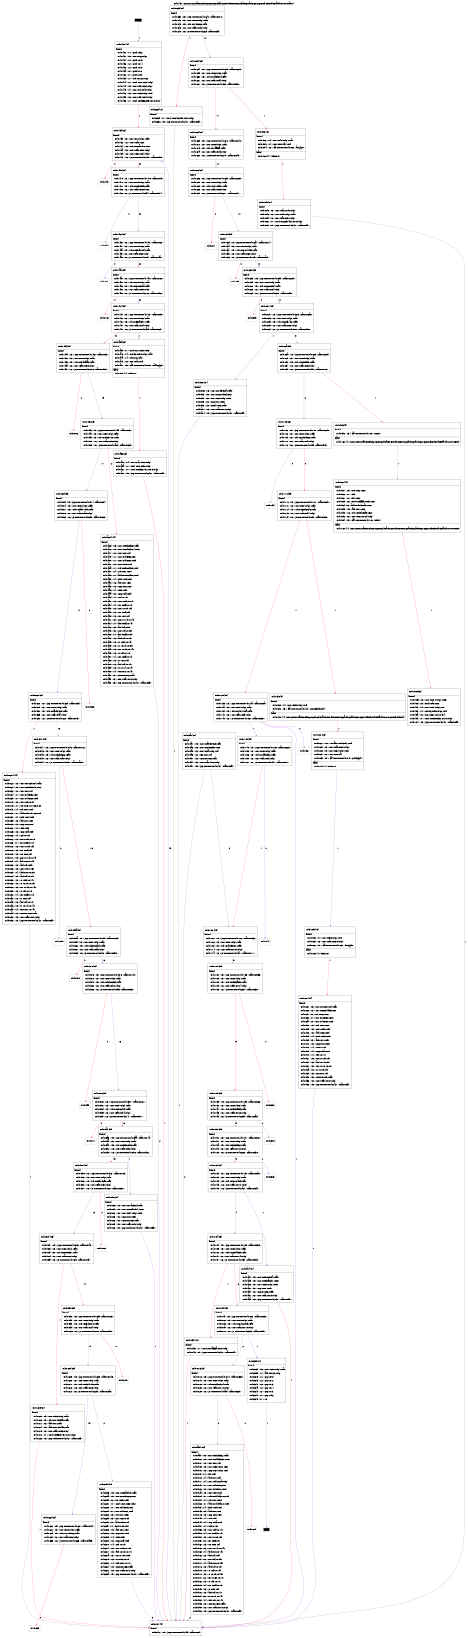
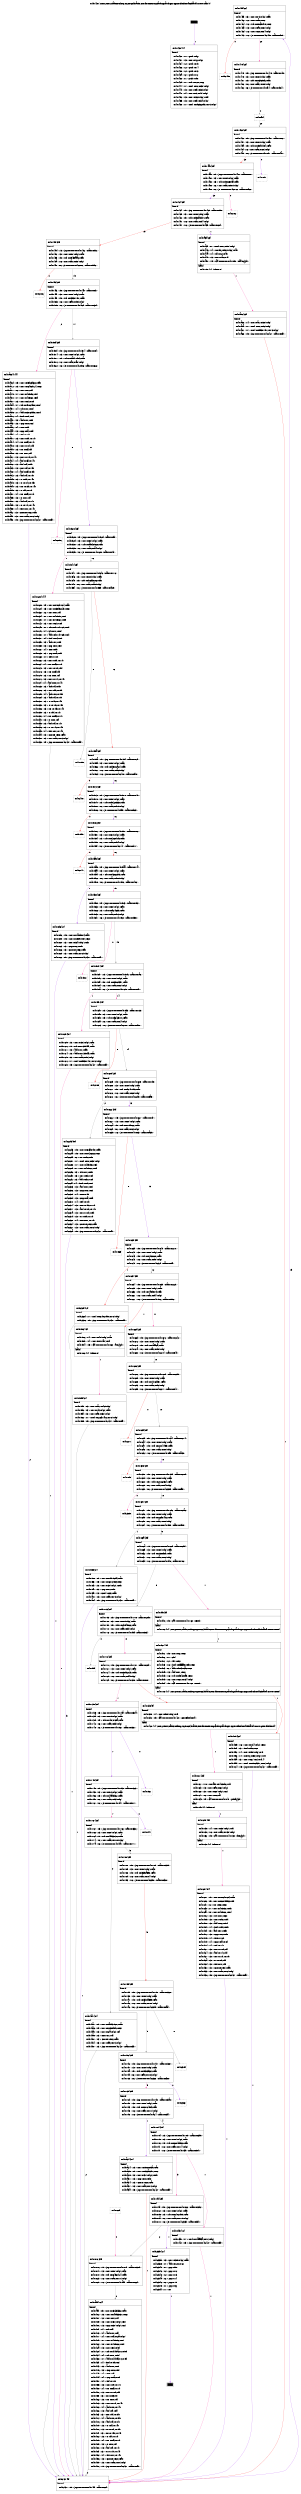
(138, 115) -> none
(138, 213) -> (259, 123)
(220, 848) -> (111, 1930)
(270, 1105) -> none
none -> (140, 1186)
(295, 1203) -> (252, 2183)
(248, 1458) -> (115, 2234)
